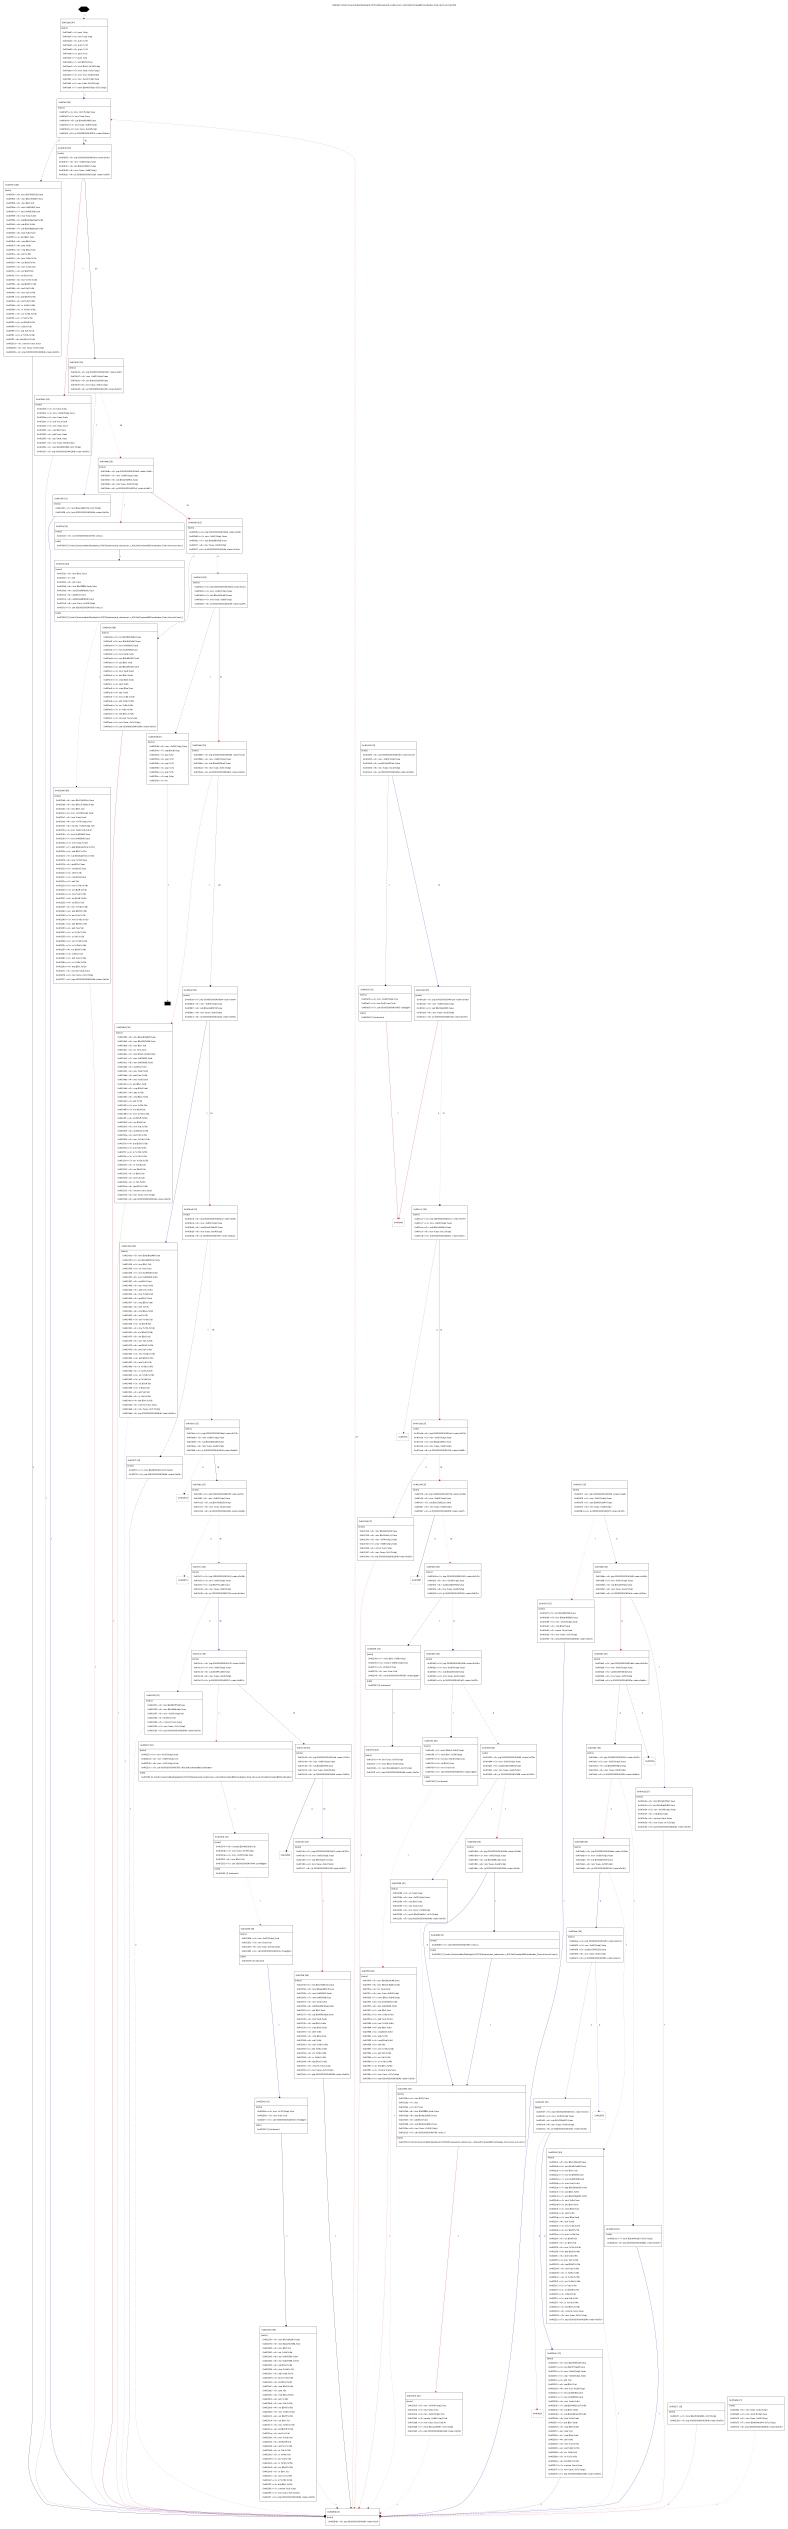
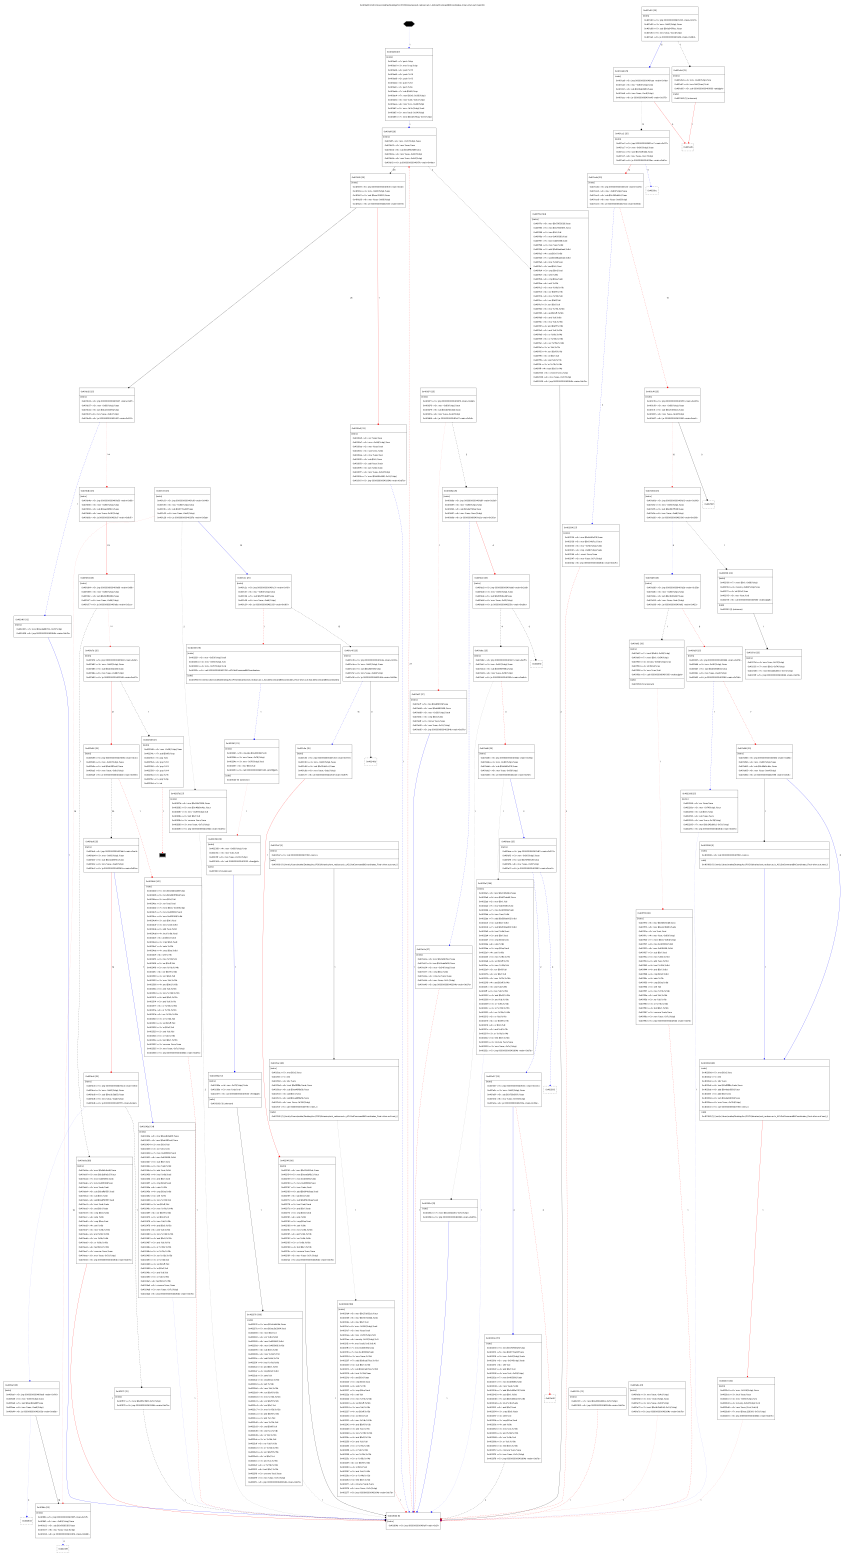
(122, 507) -> none
(219, 1539) -> (69, 982)
